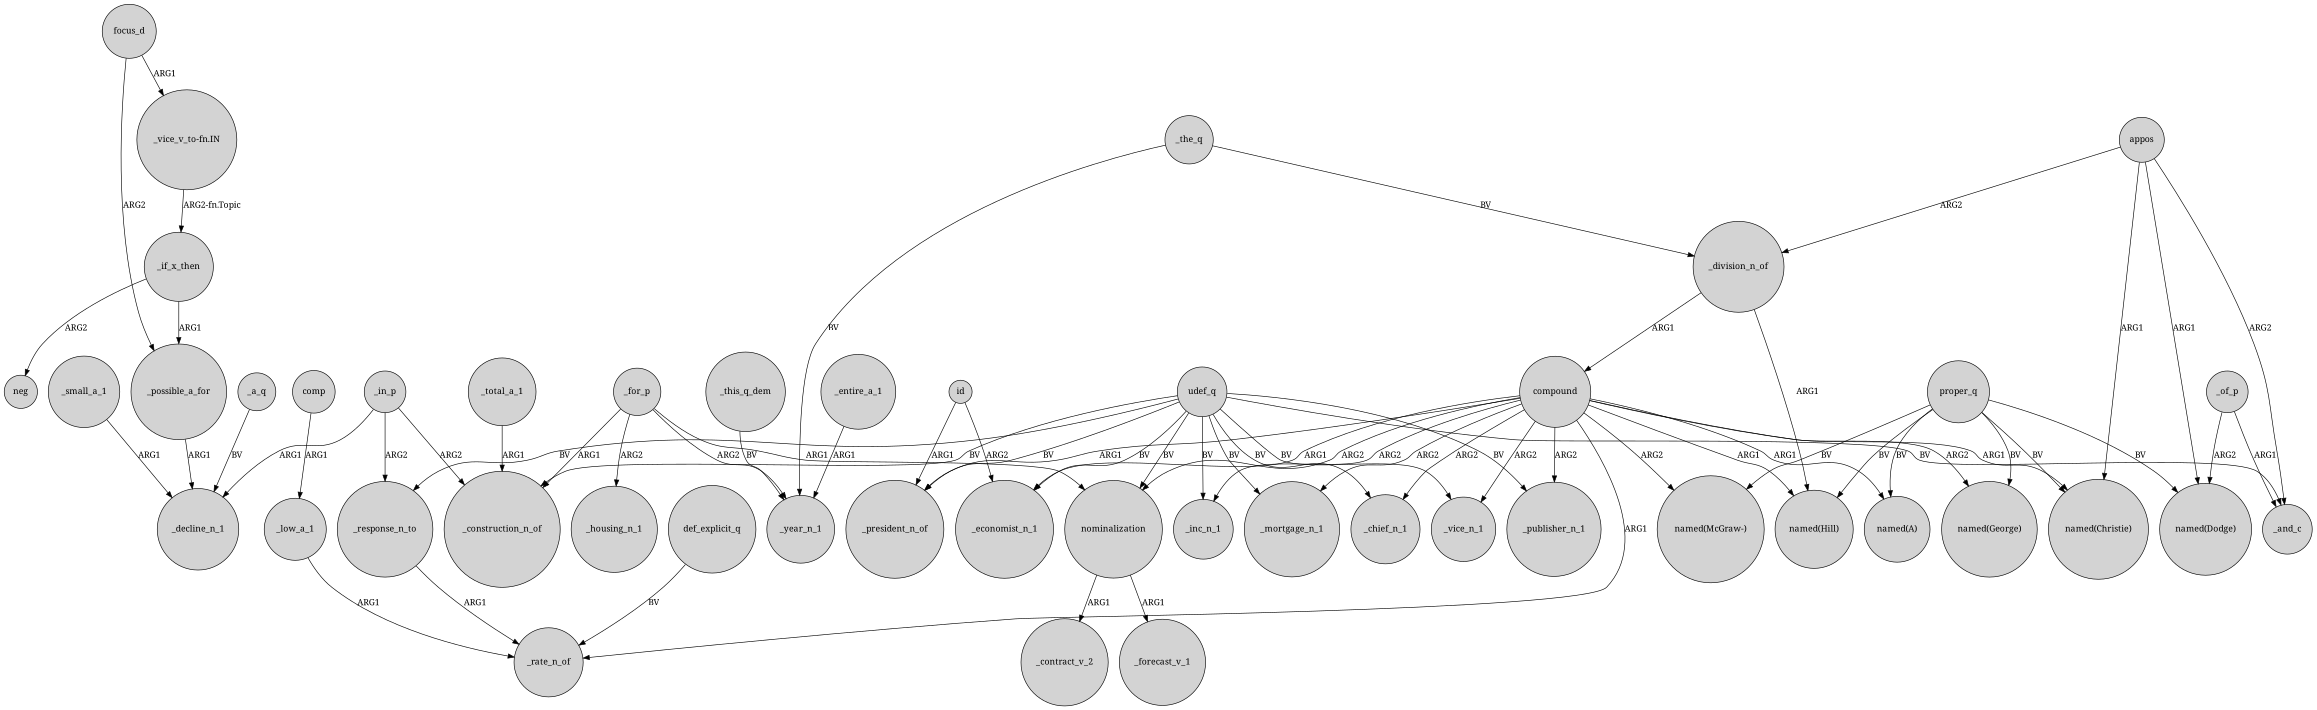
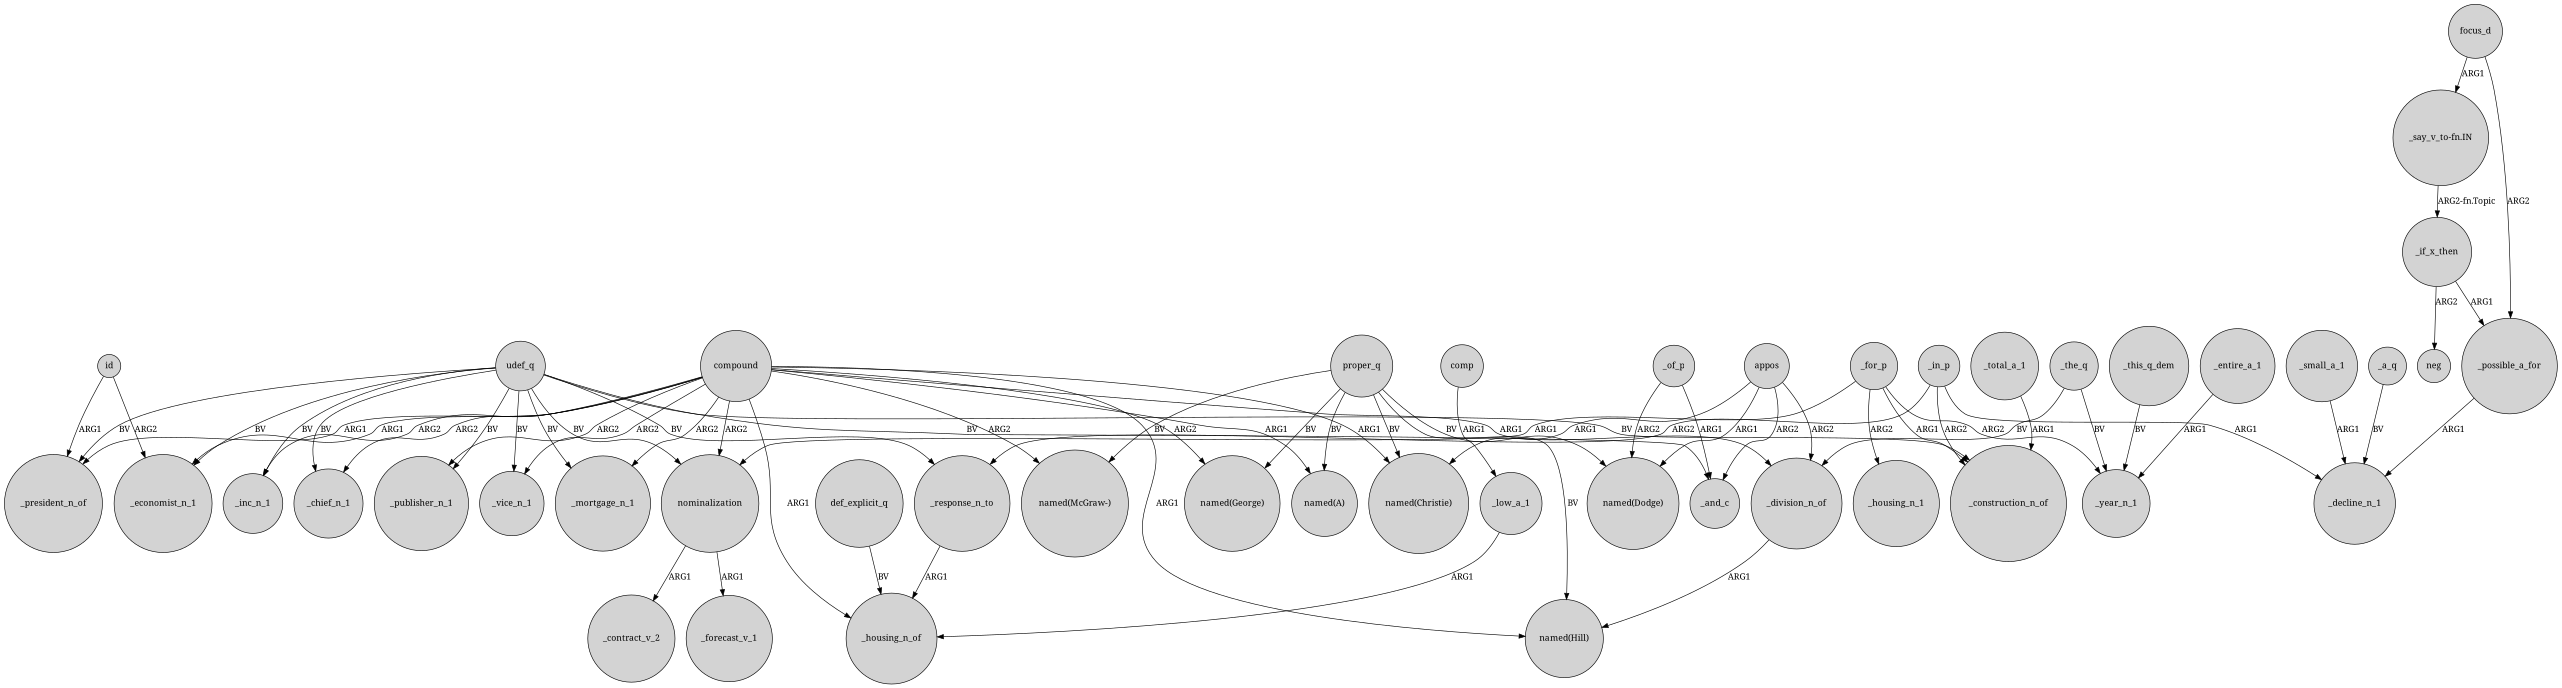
(187, 140) -> (2441, 138)
(1645, 330) -> (1273, 410)
(549, 662) -> (892, 639)
